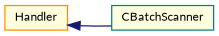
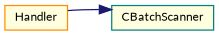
(96, 26) -> (84, 10)
